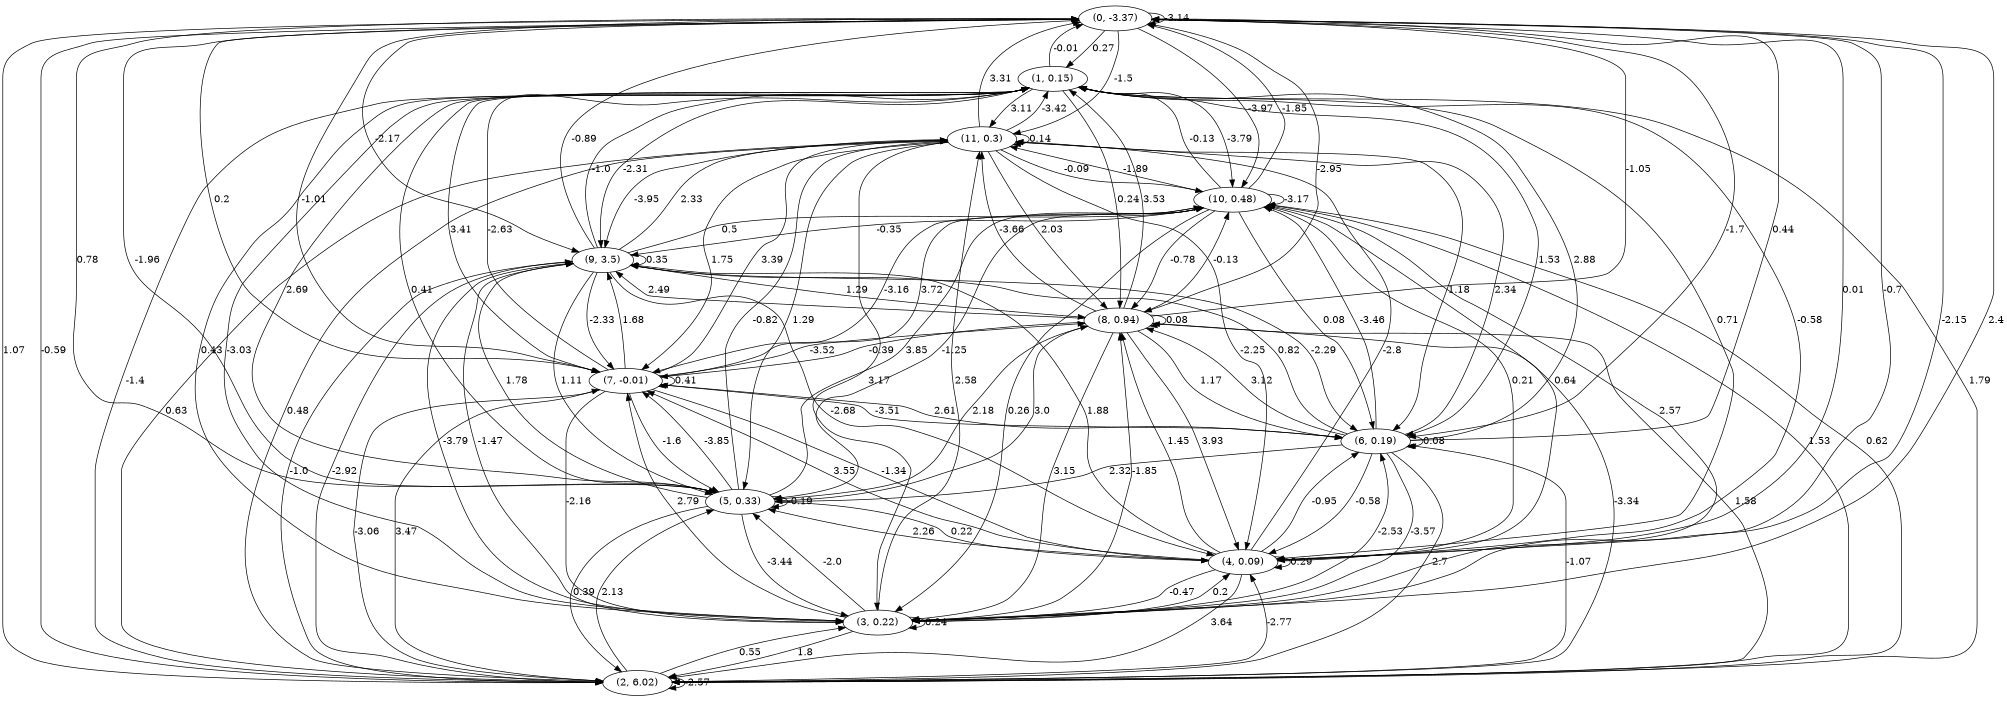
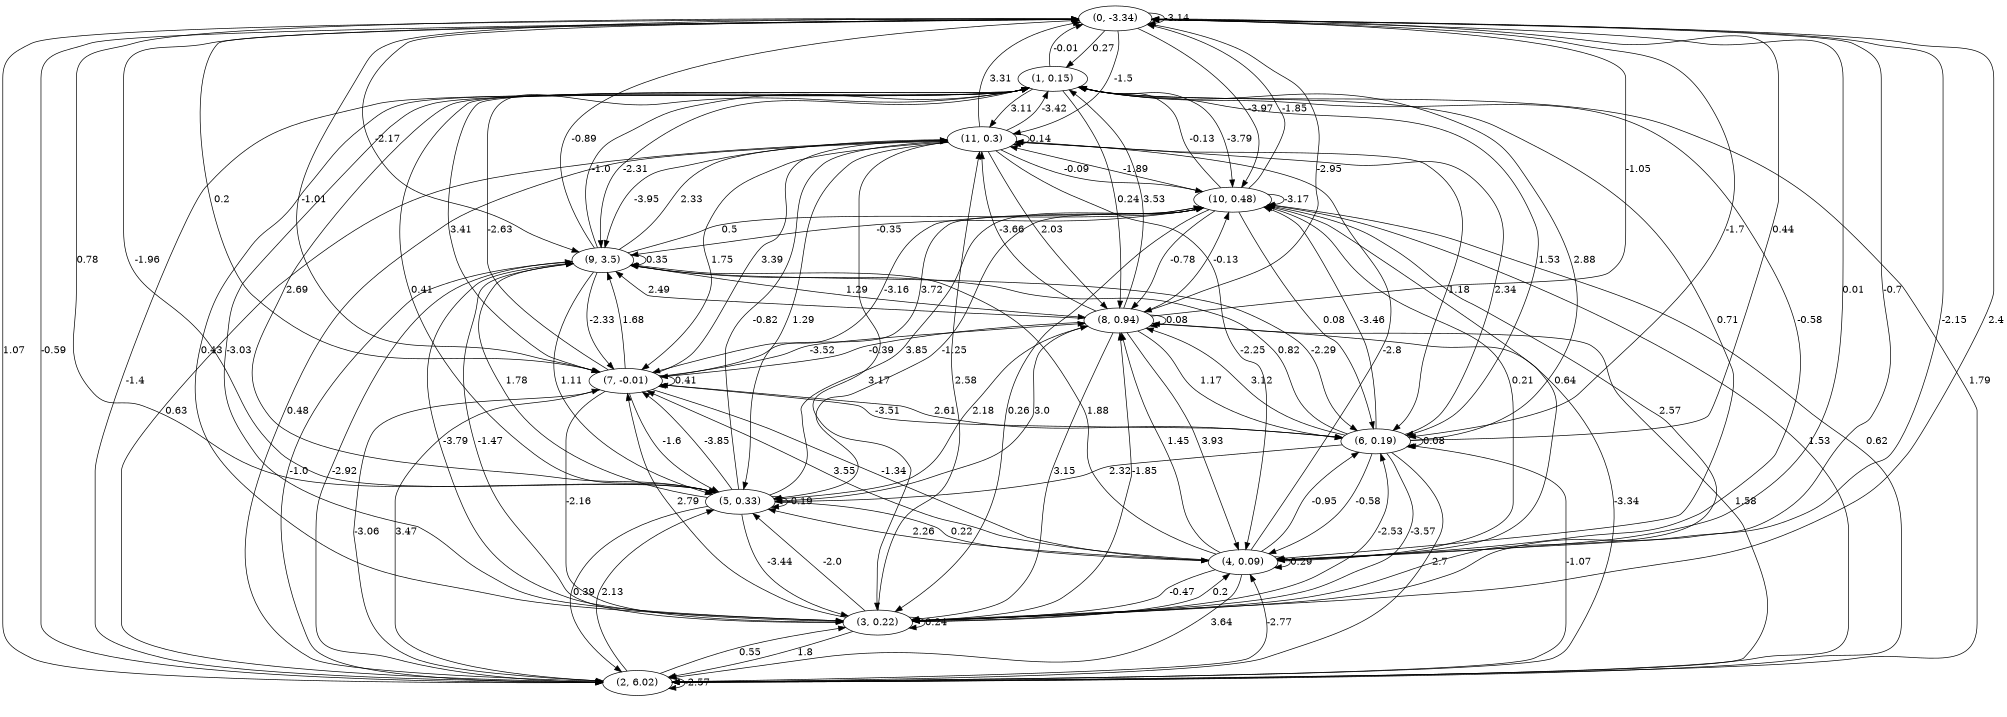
(1115, 18) -> (1115, 18)
(881, 426) -> none
